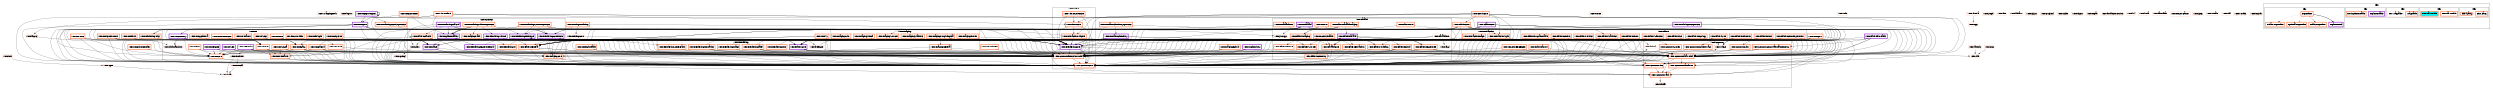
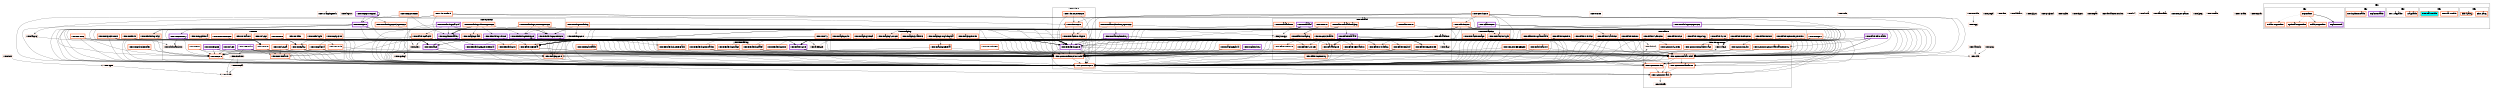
(1973, 14) -> (1973, 14)
(2226, 14) -> none
(295, 36) -> (295, 36)
(1717, 42) -> (1717, 42)
